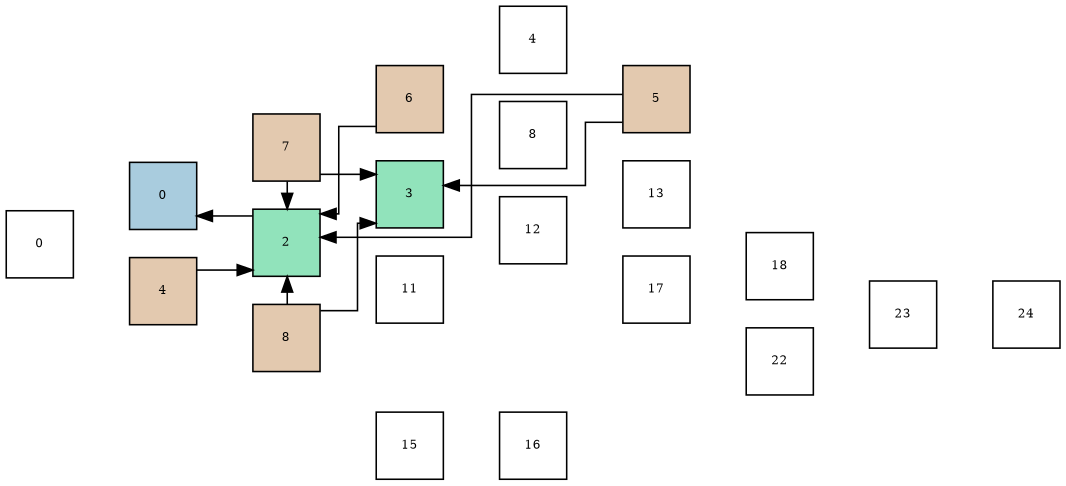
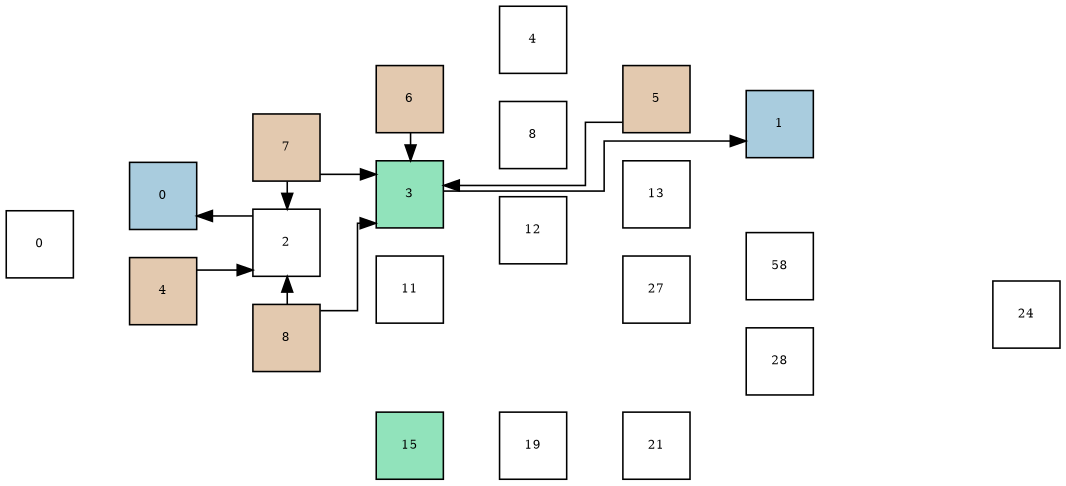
none -> (780, 124)
(339, 153) -> (411, 139)
(471, 158) -> none
(286, 243) -> (286, 243)
(780, 266) -> (780, 266)
(656, 290) -> (656, 290)
(903, 315) -> none
(780, 361) -> (780, 361)
(410, 446) -> (410, 446)
(533, 446) -> (533, 446)
none -> (656, 446)
